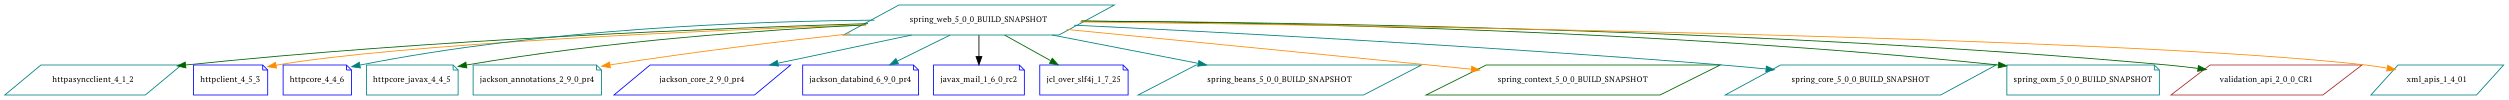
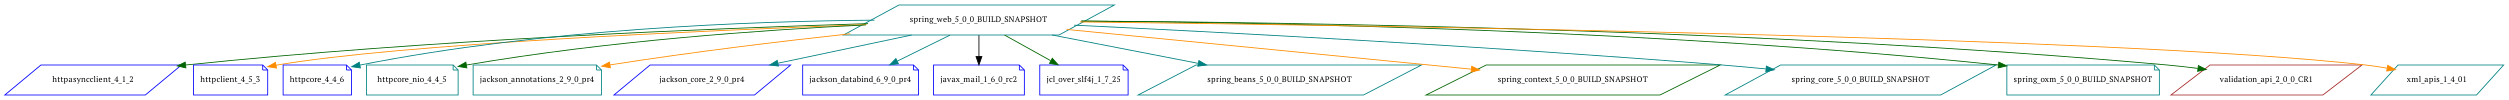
(93, 80) -> (93, 80)
(412, 80) -> (412, 80)
